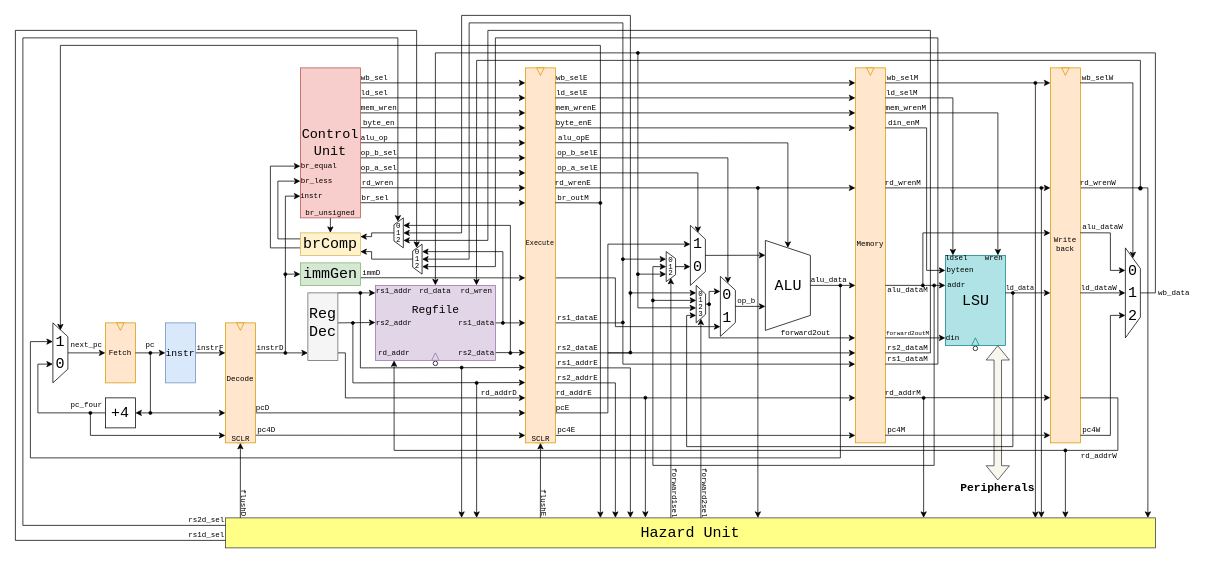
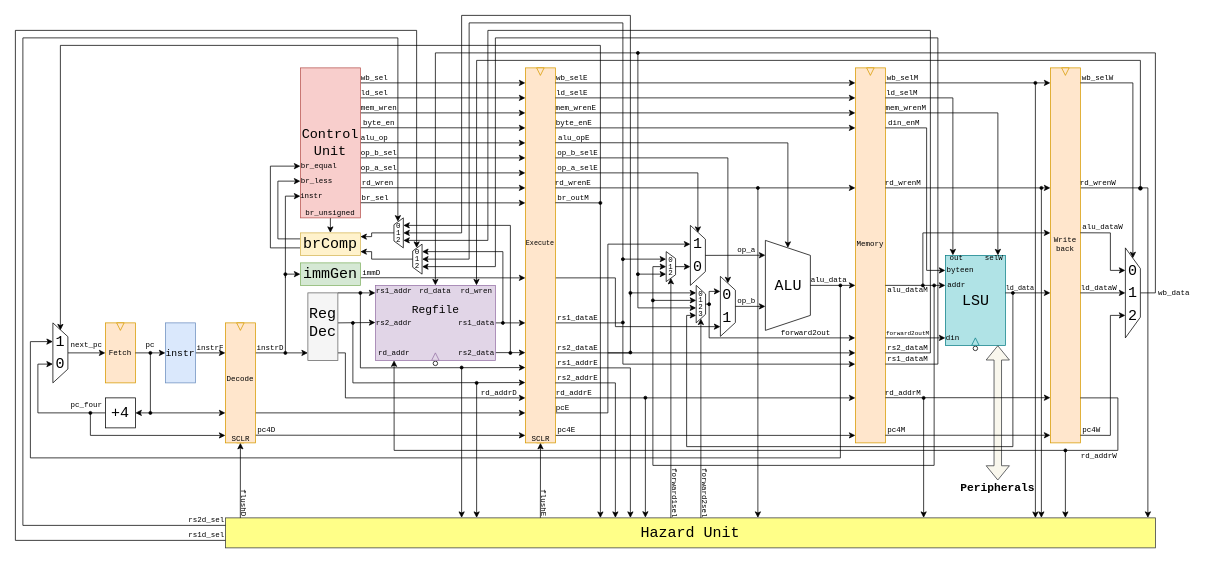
none -> (747, 250)
(957, 258) -> (957, 258)
(994, 258) -> (994, 258)
(263, 407) -> none
